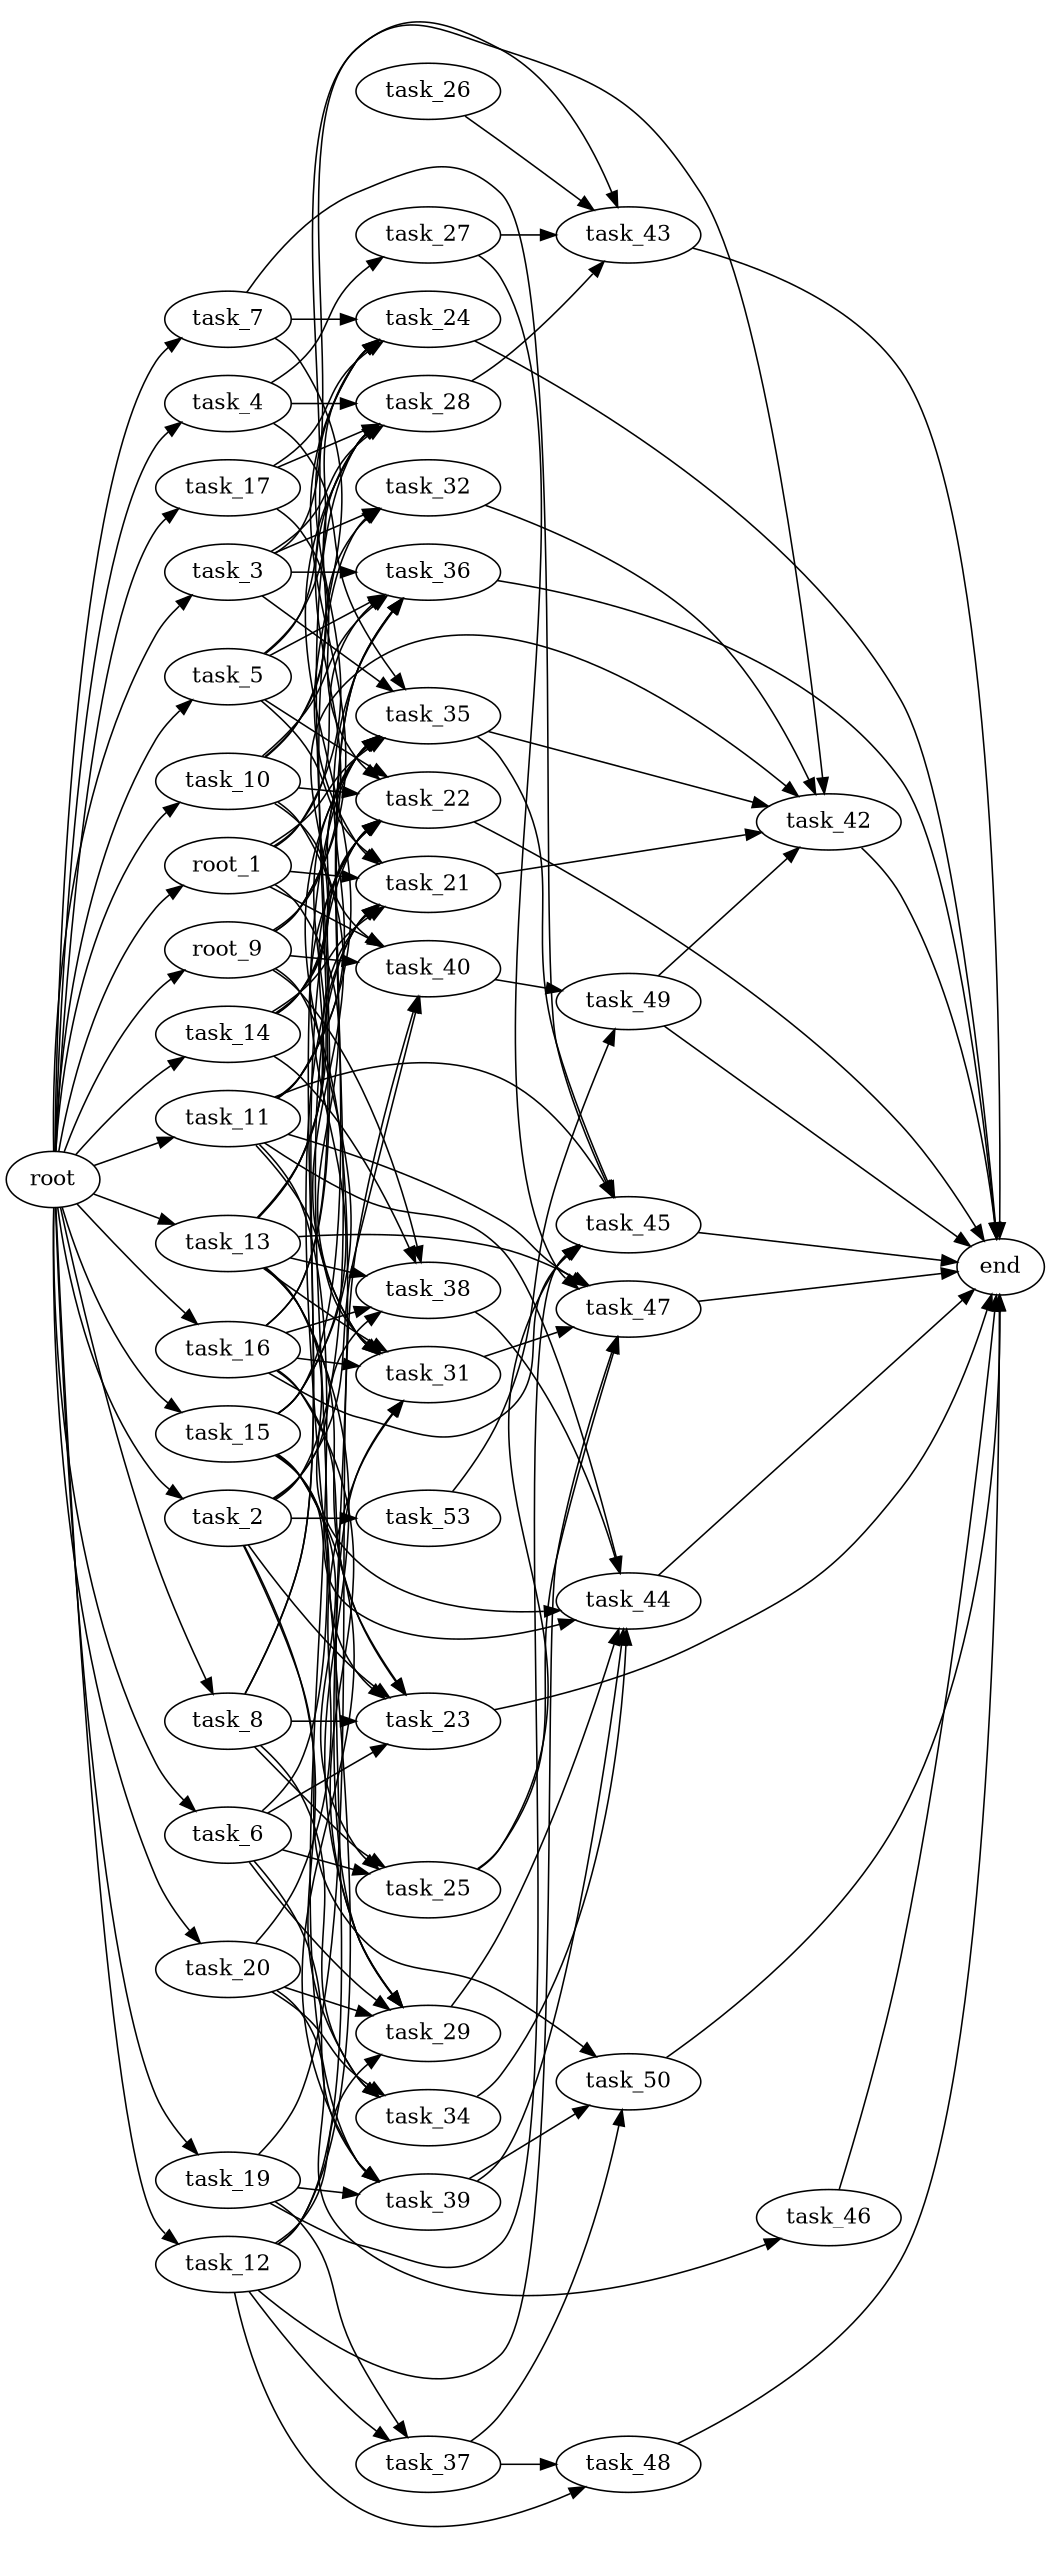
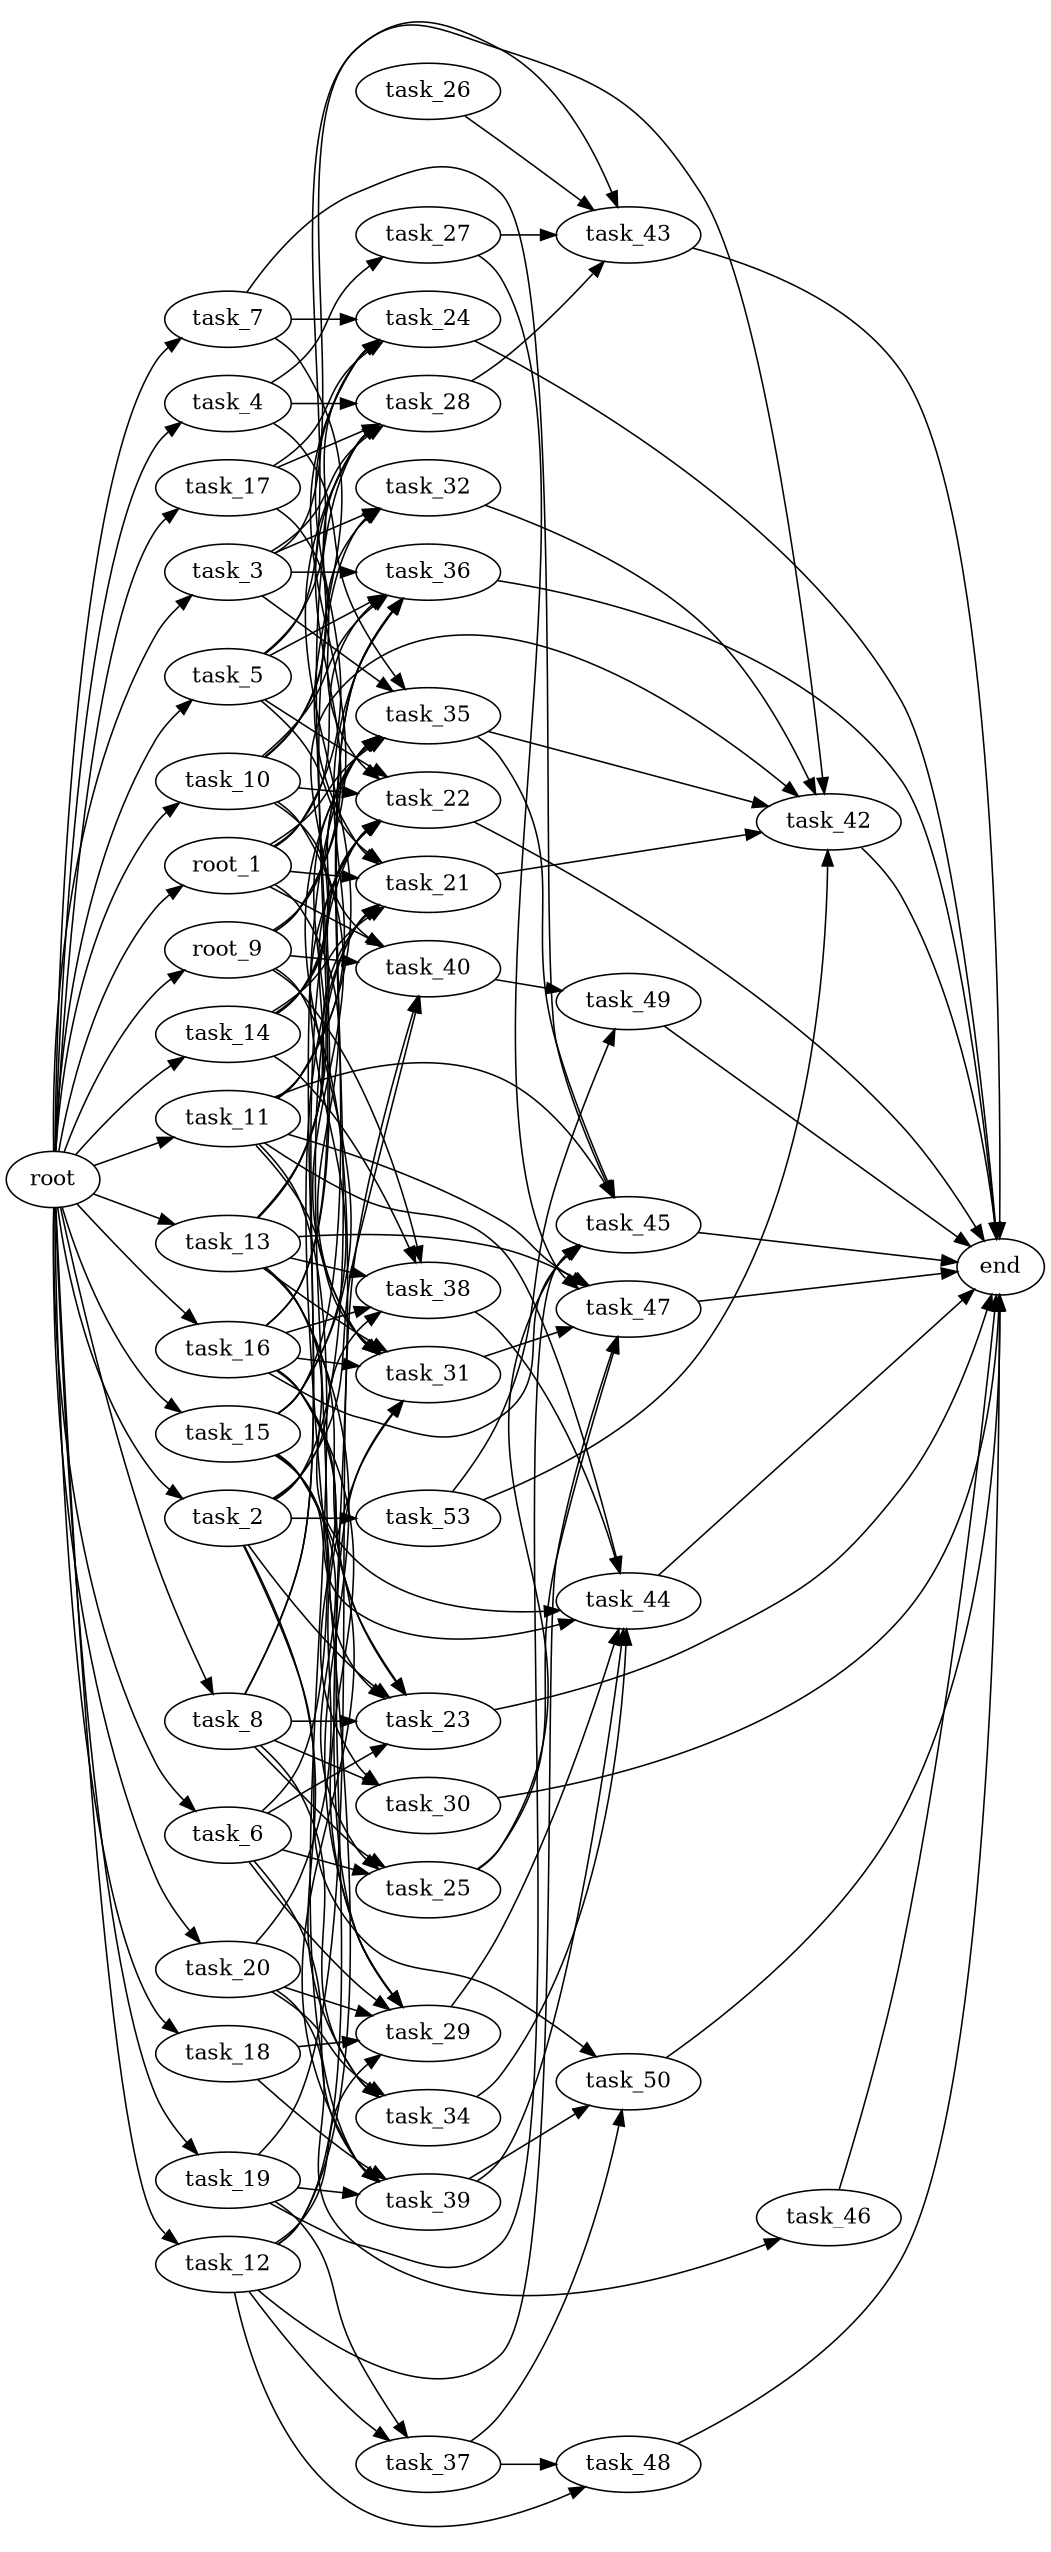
(723, 917) -> (750, 1263)
none -> (428, 1805)
none -> (228, 2054)
